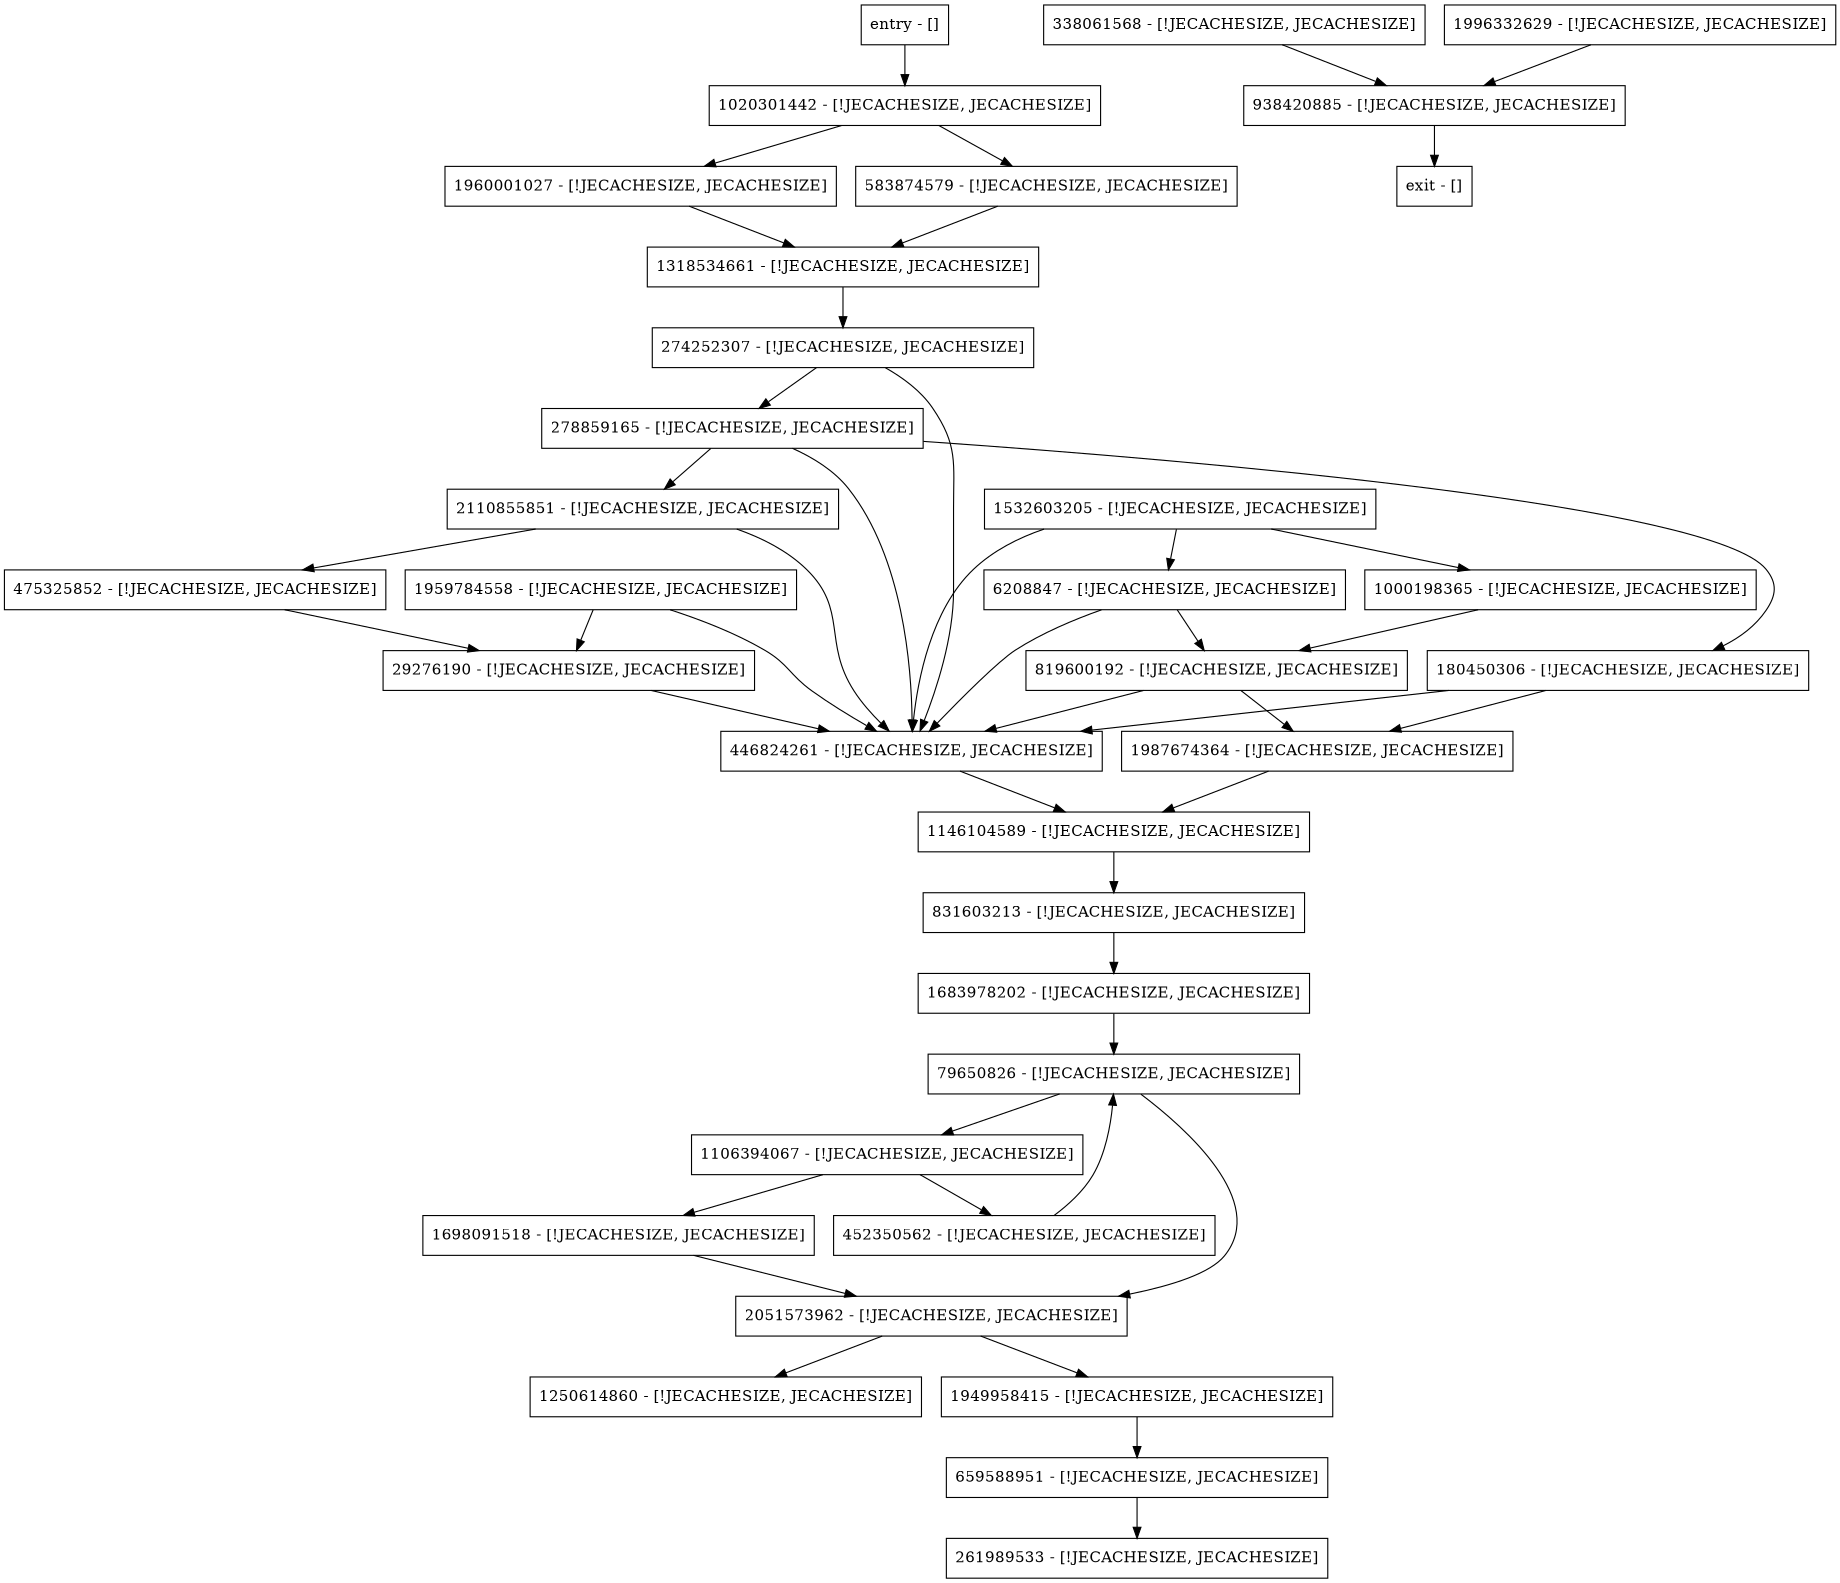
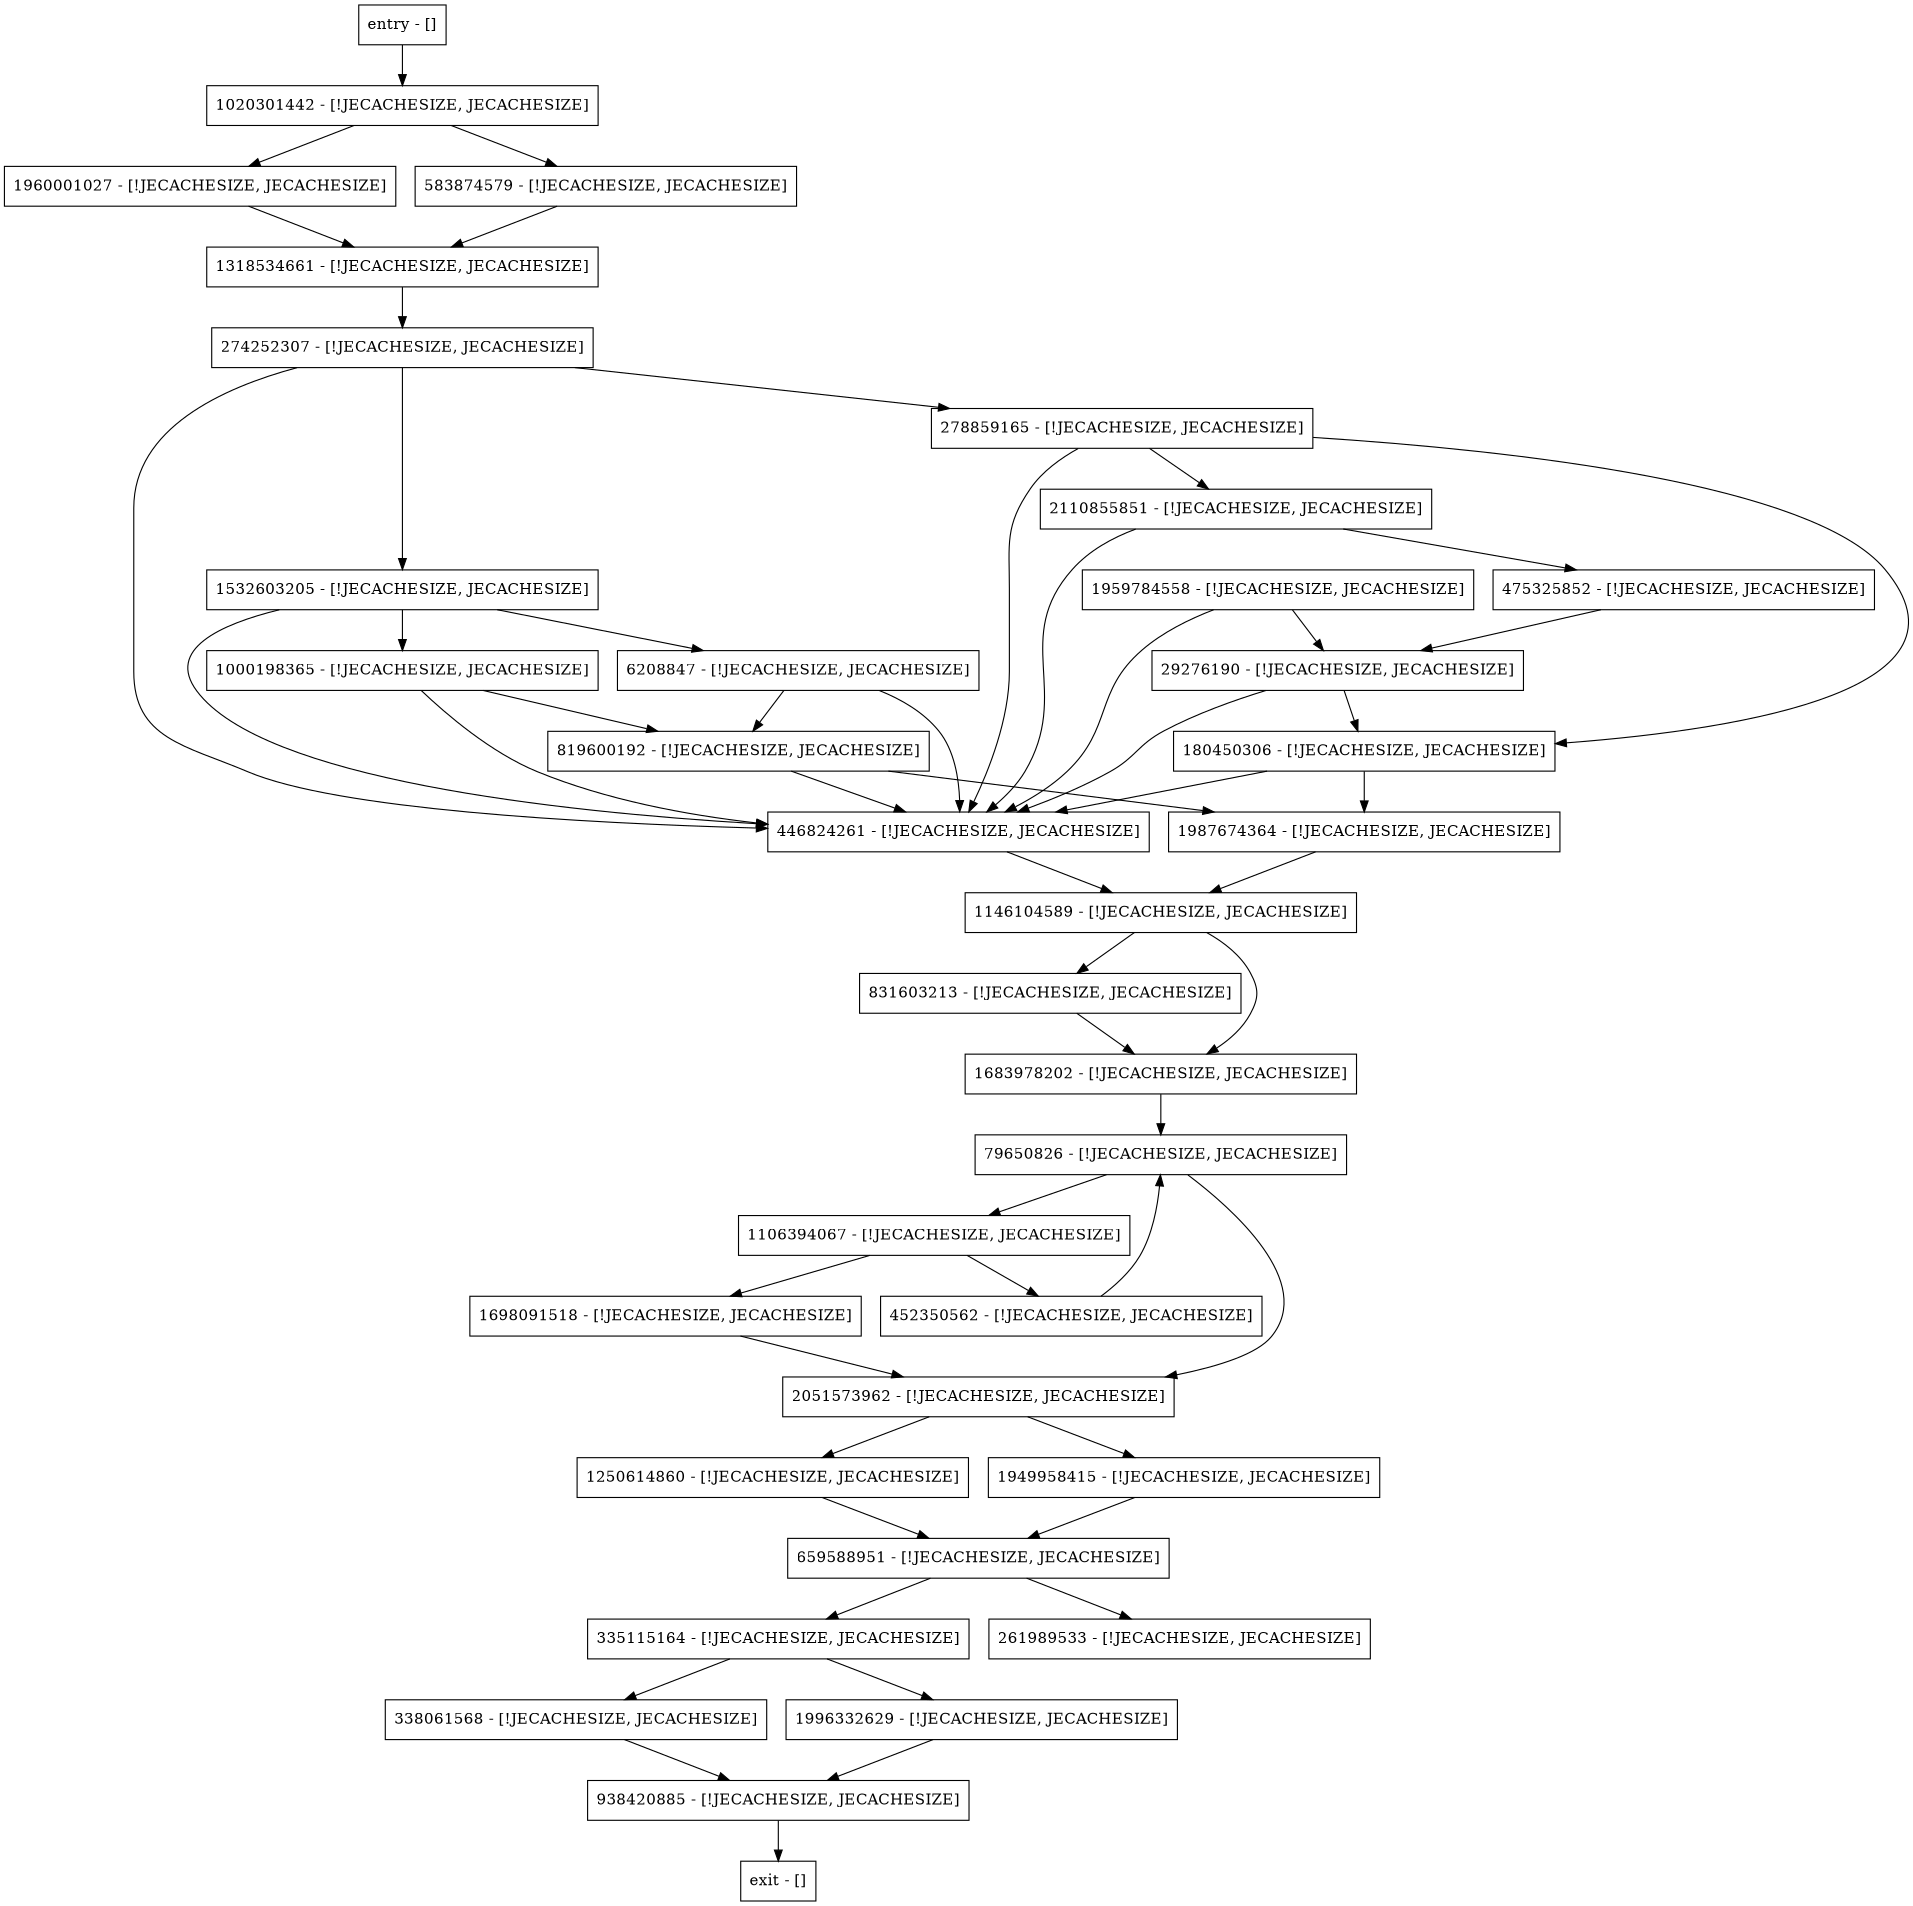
none -> (402, 463)
none -> (1349, 706)
none -> (577, 786)
none -> (1256, 988)
none -> (870, 1516)
none -> (778, 1639)
